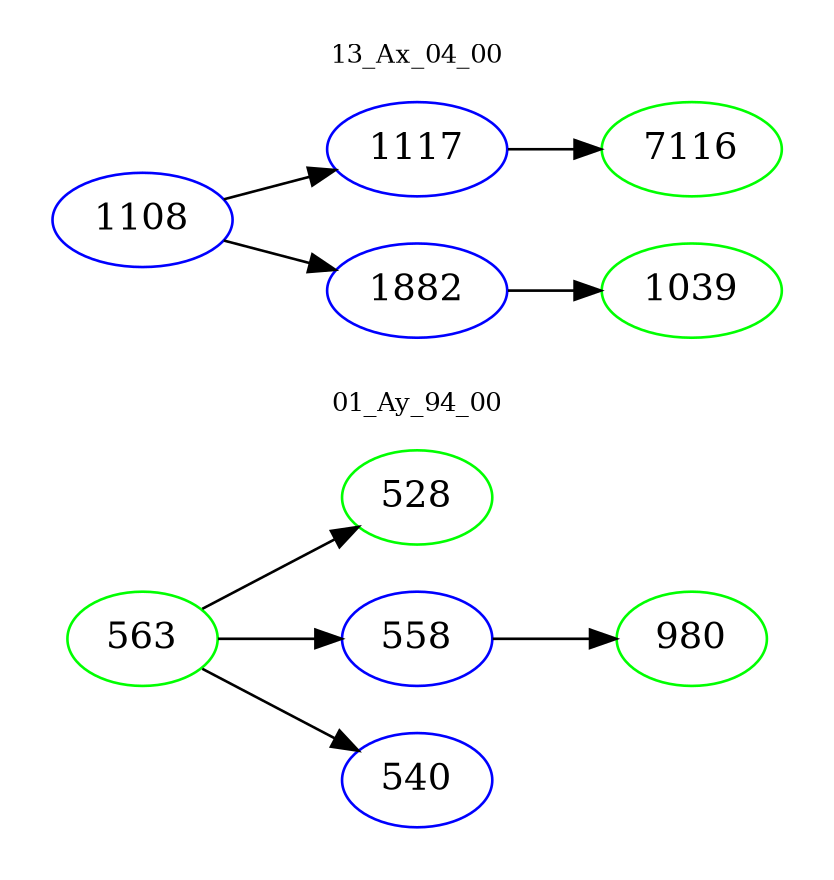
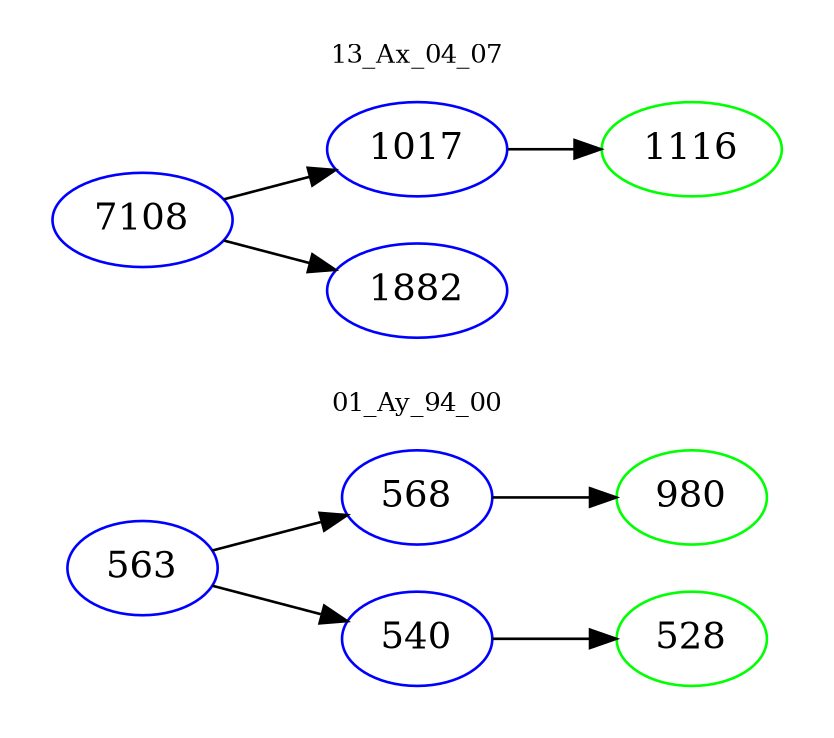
(417, 56) -> (417, 56)
(417, 149) -> (417, 149)
(692, 149) -> (692, 149)
(143, 220) -> (143, 220)
(692, 291) -> none
(268, 574) -> (541, 639)
(143, 639) -> (143, 568)
(417, 639) -> (417, 497)
